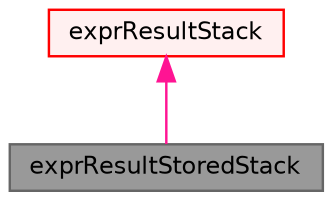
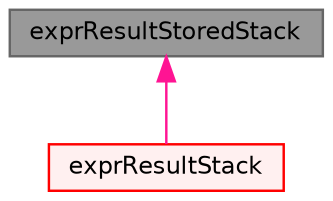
(166, 113) -> (166, 113)
